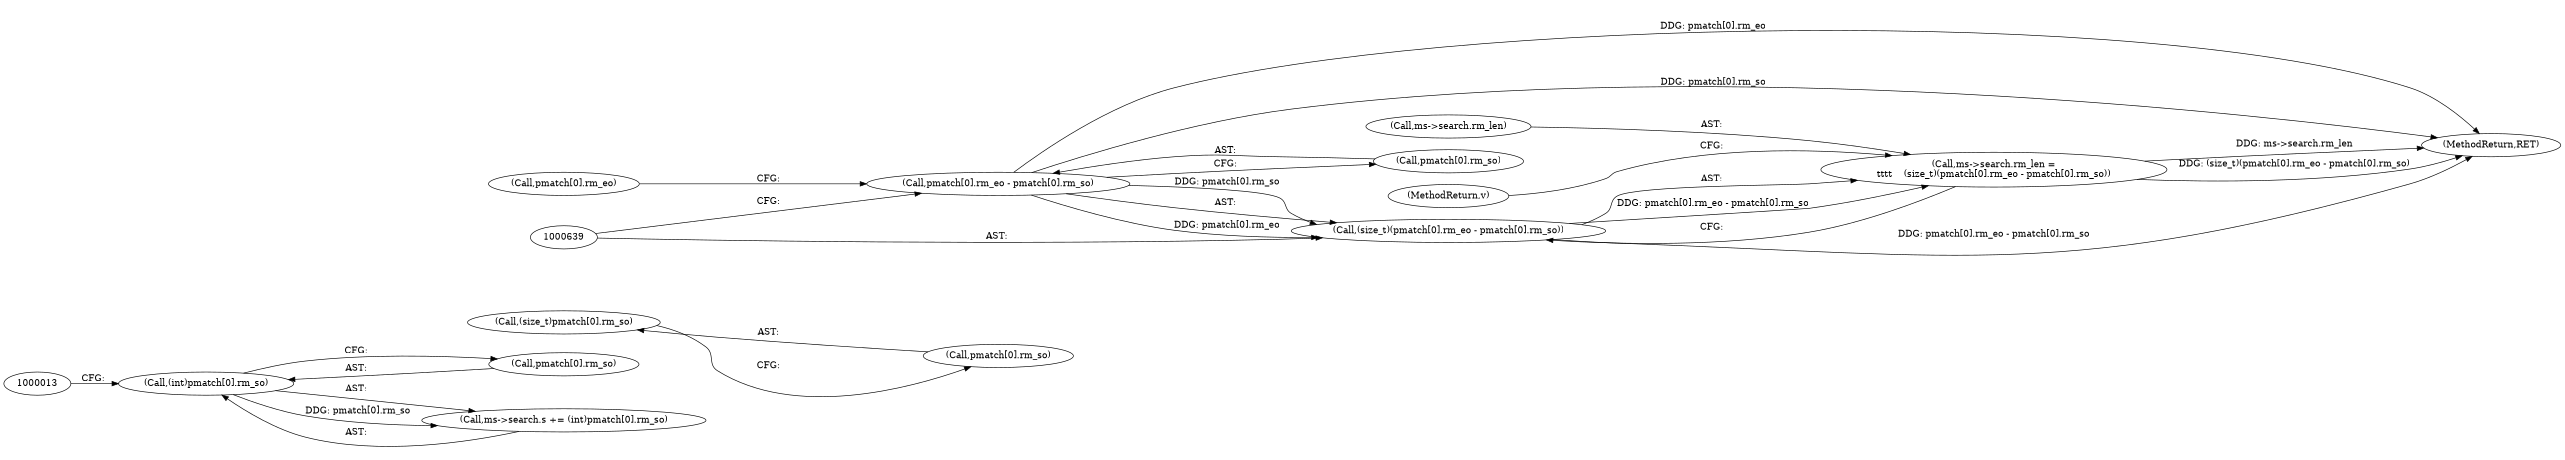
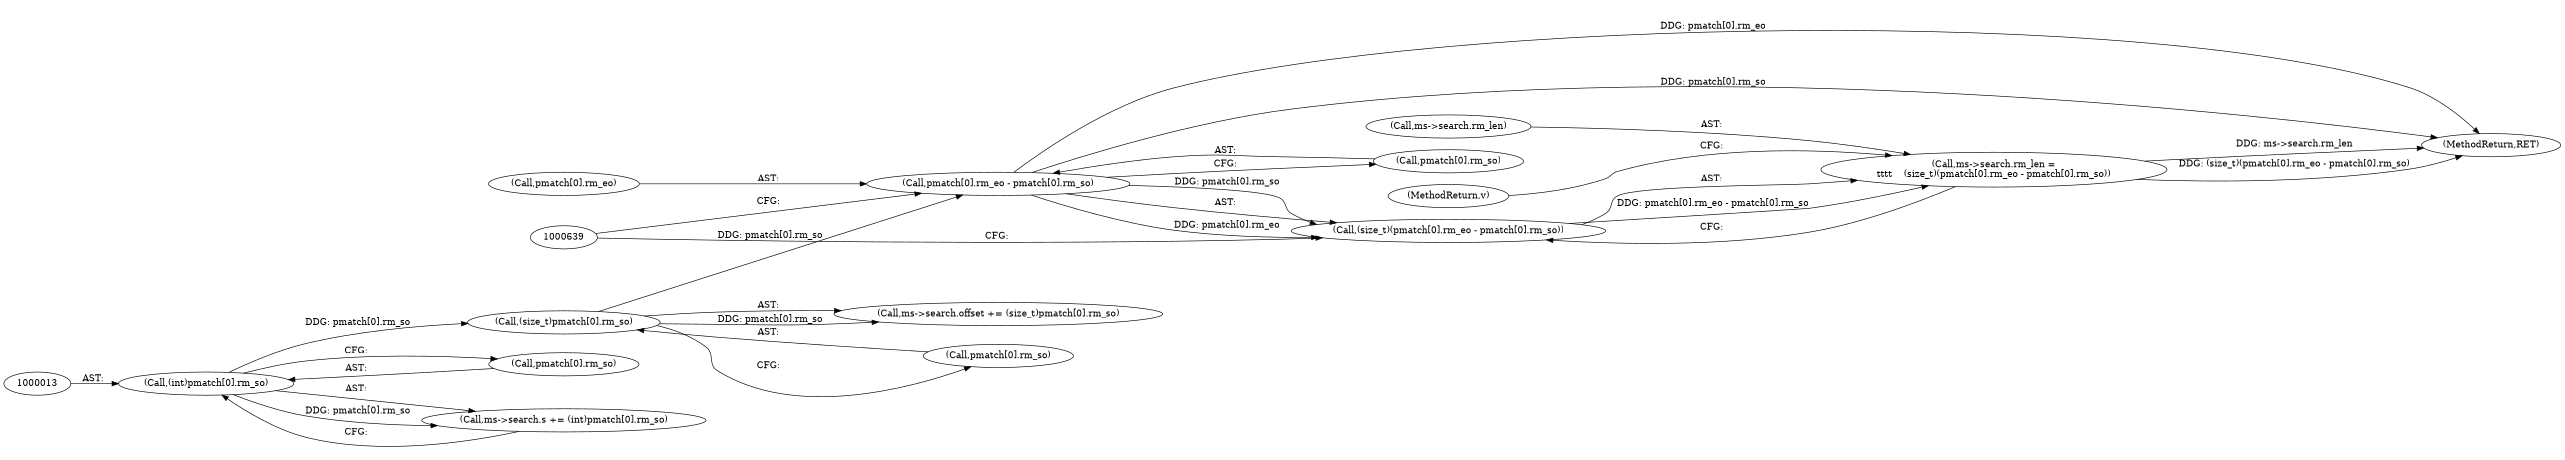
(770, 179) -> (770, 179)
(998, 236) -> (998, 236)
none -> (777, 254)
(2015, 254) -> none
none -> (998, 314)
none -> (342, 336)
(95, 379) -> (95, 379)
(358, 432) -> (358, 432)
